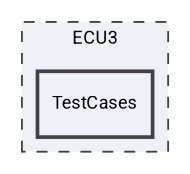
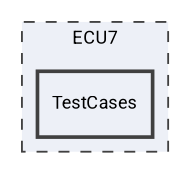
(95, 39) -> (95, 39)
